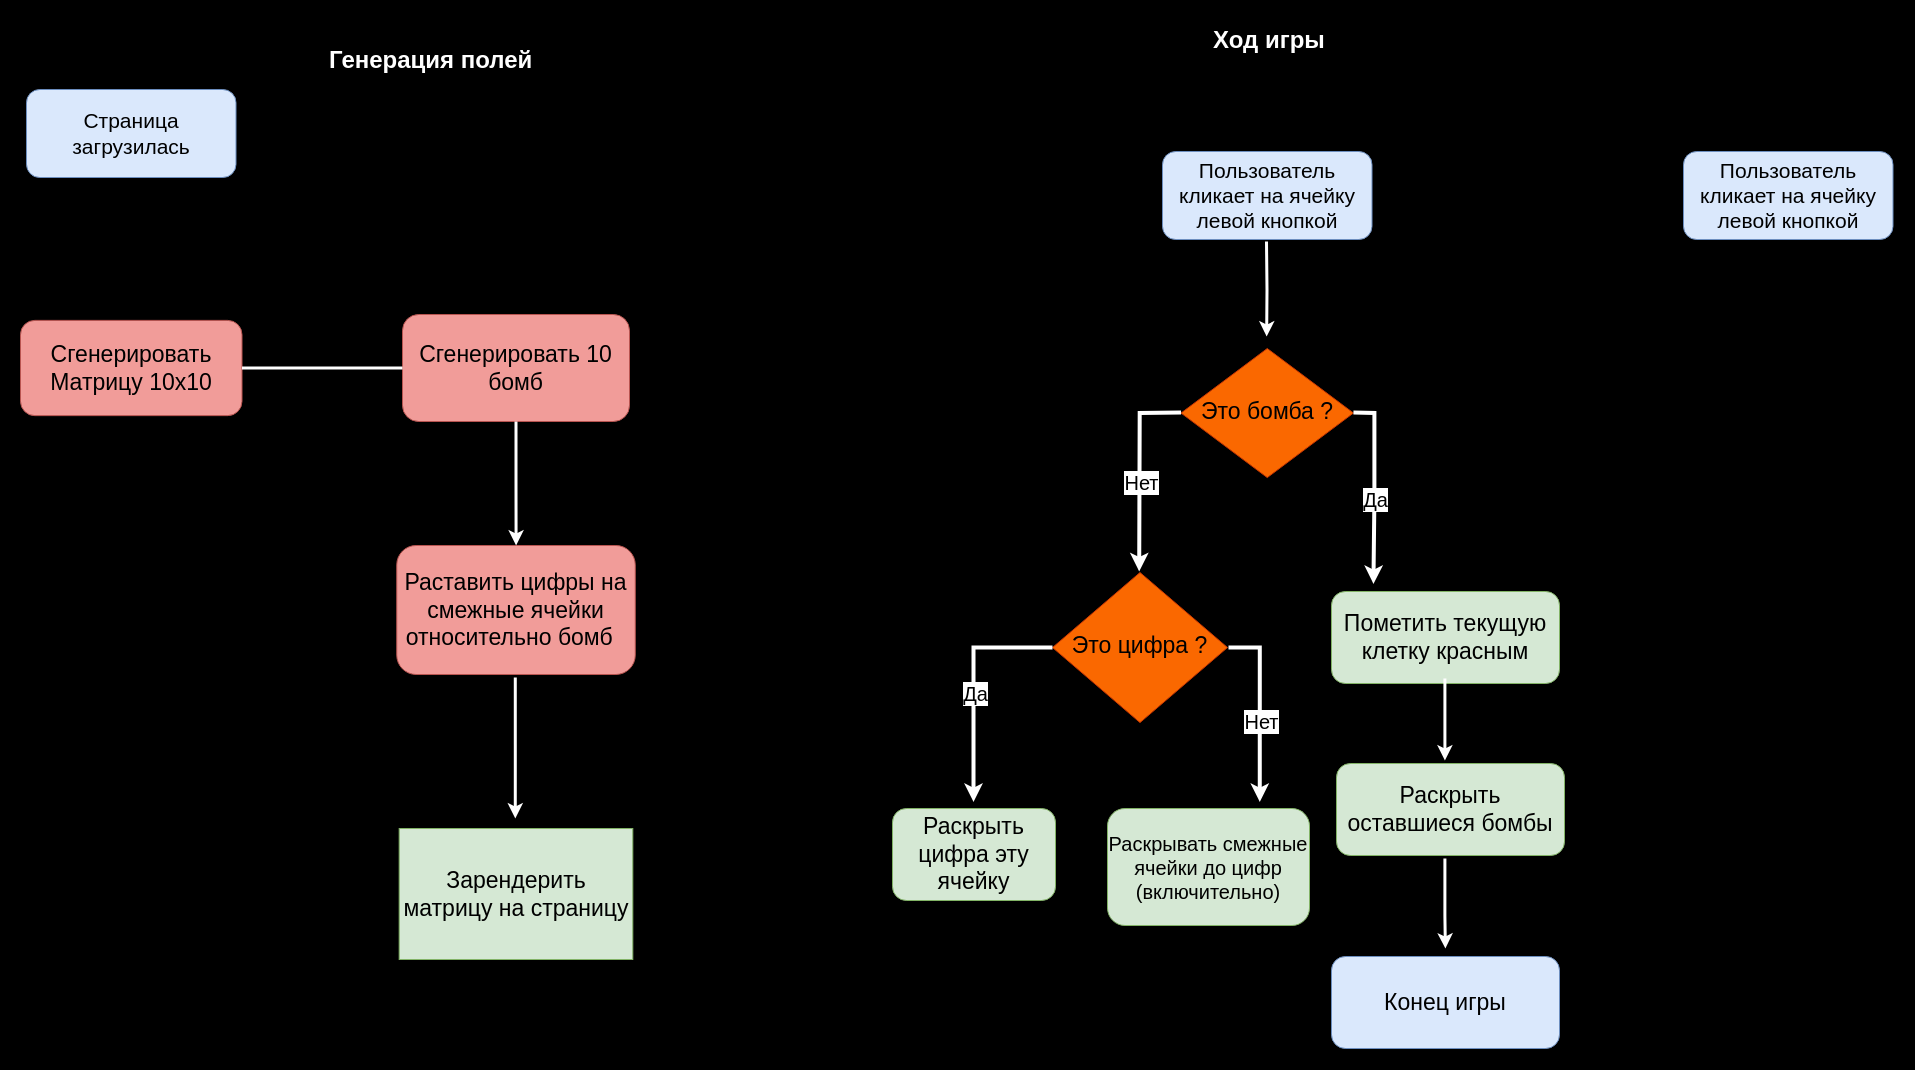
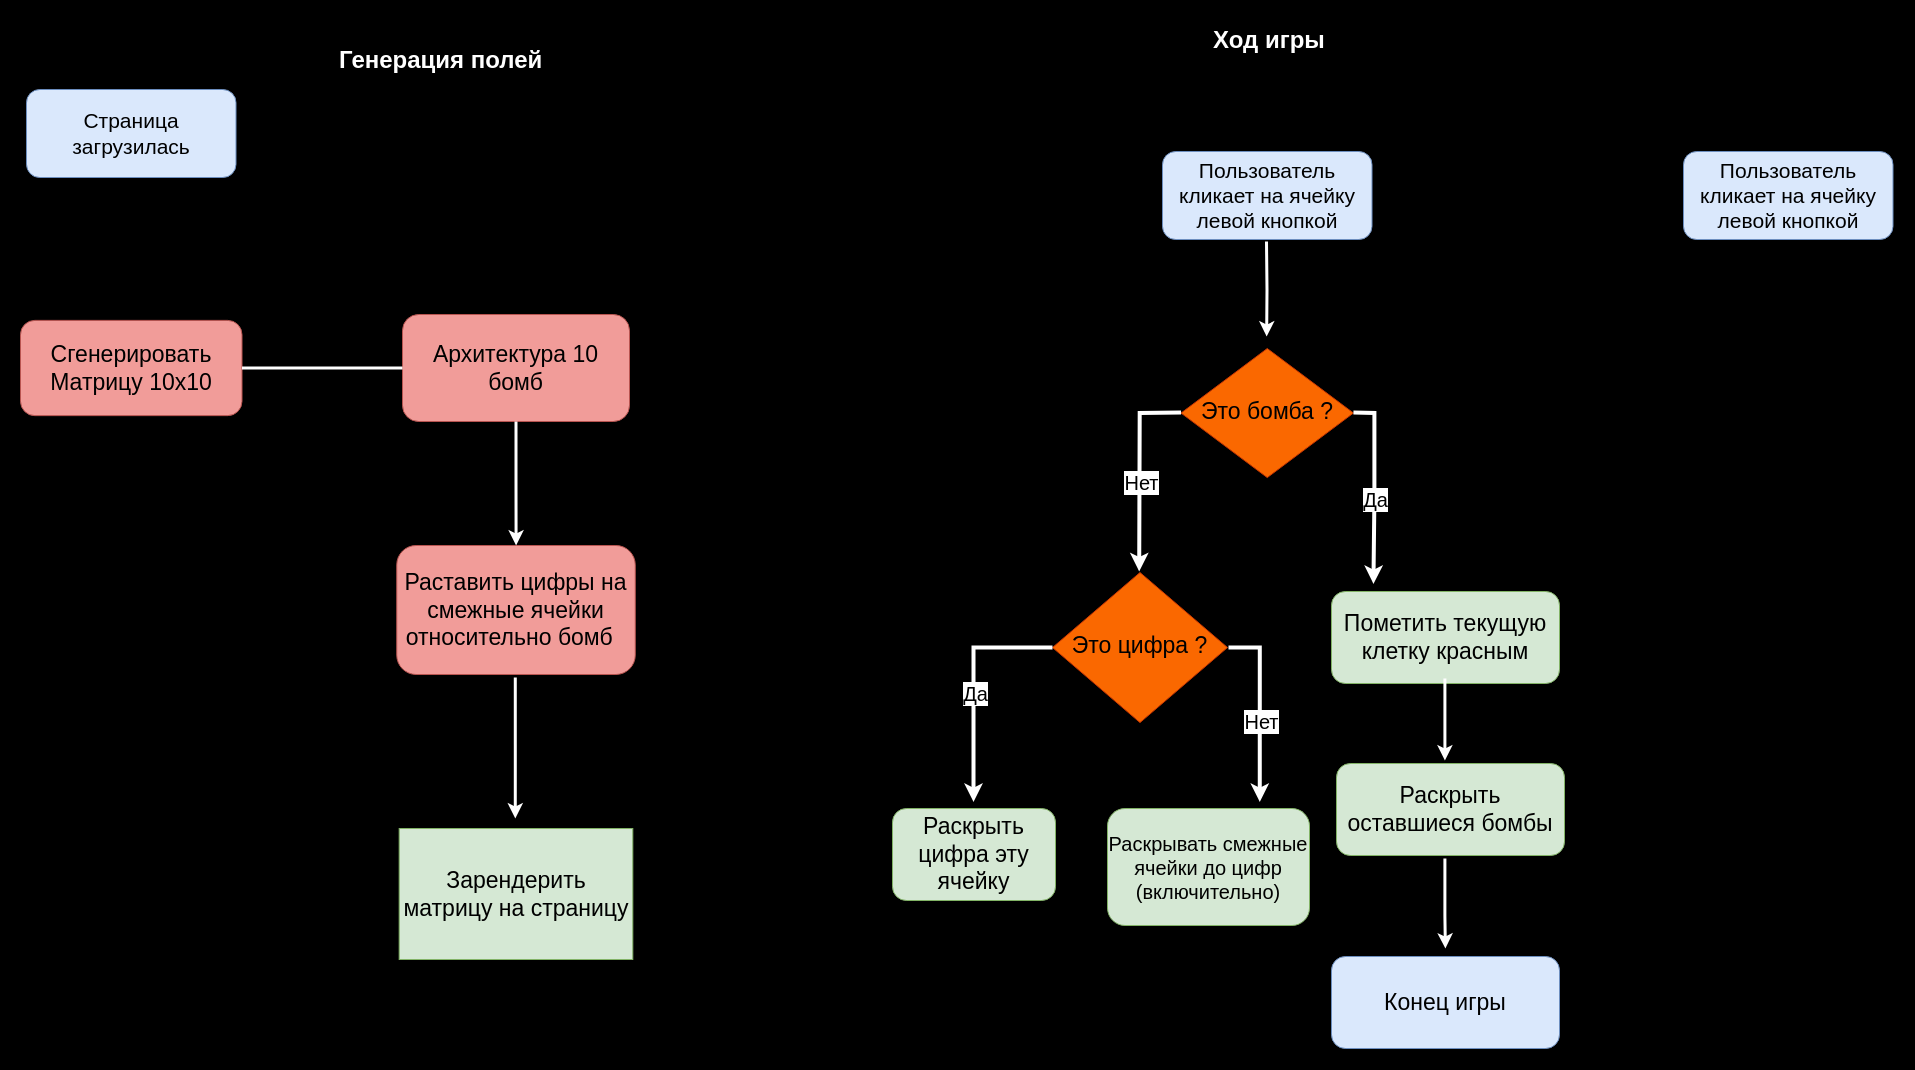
(437, 61) -> (447, 61)
(516, 369) -> (516, 369)
